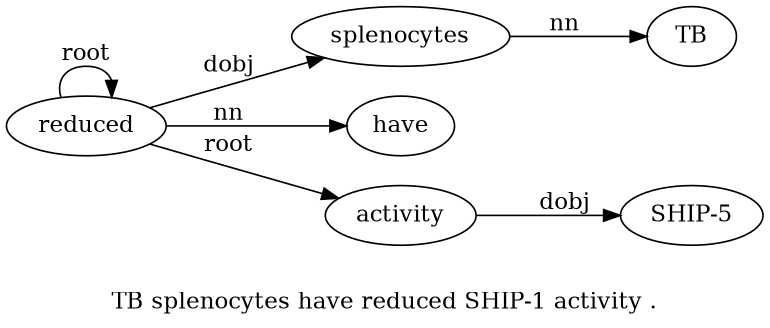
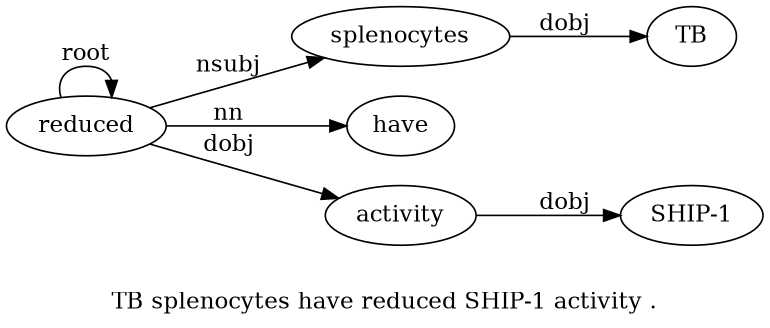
(565, 24) -> (565, 24)
(229, 65) -> (229, 65)
(229, 145) -> (229, 145)
(692, 215) -> (692, 215)
